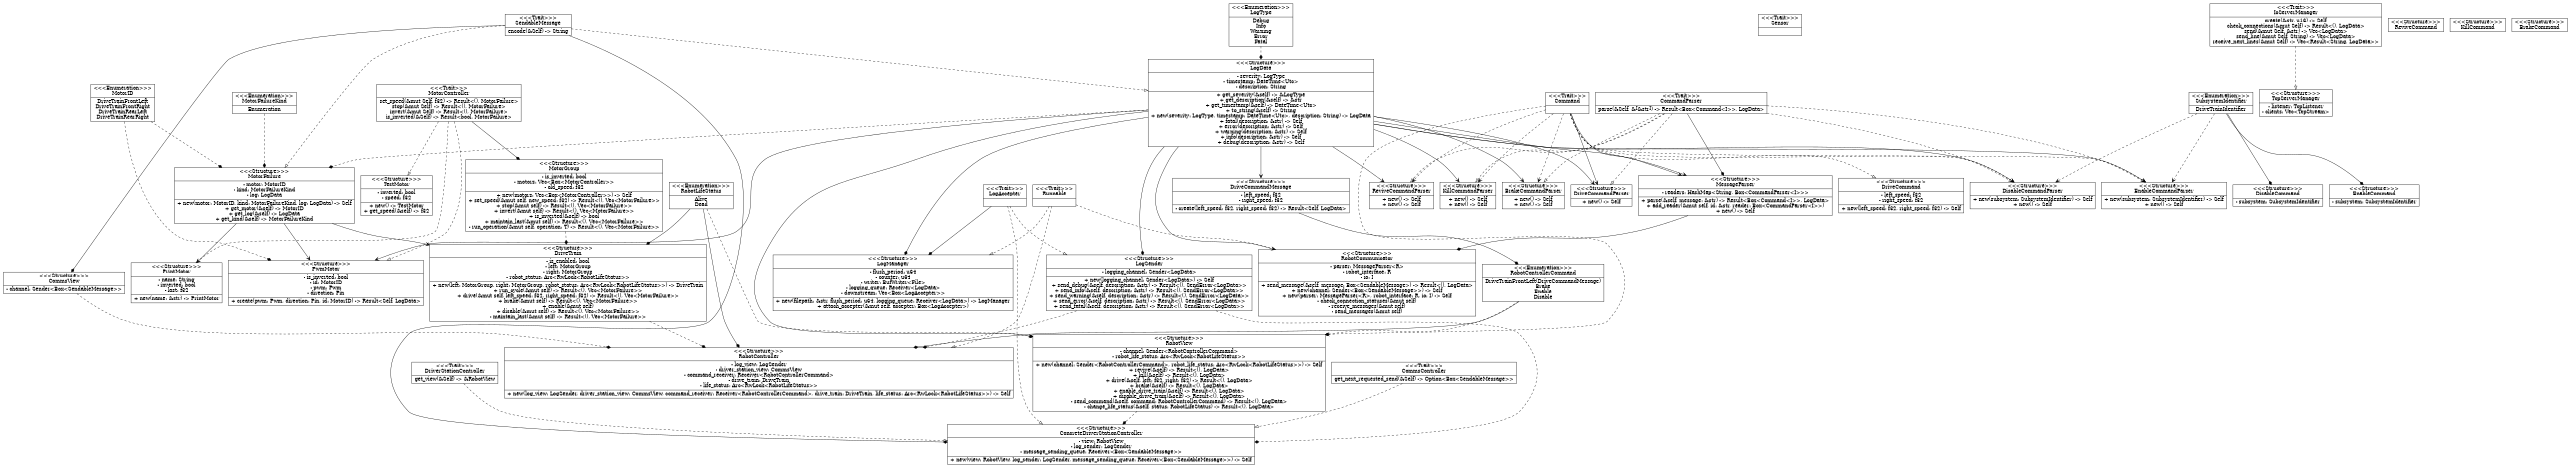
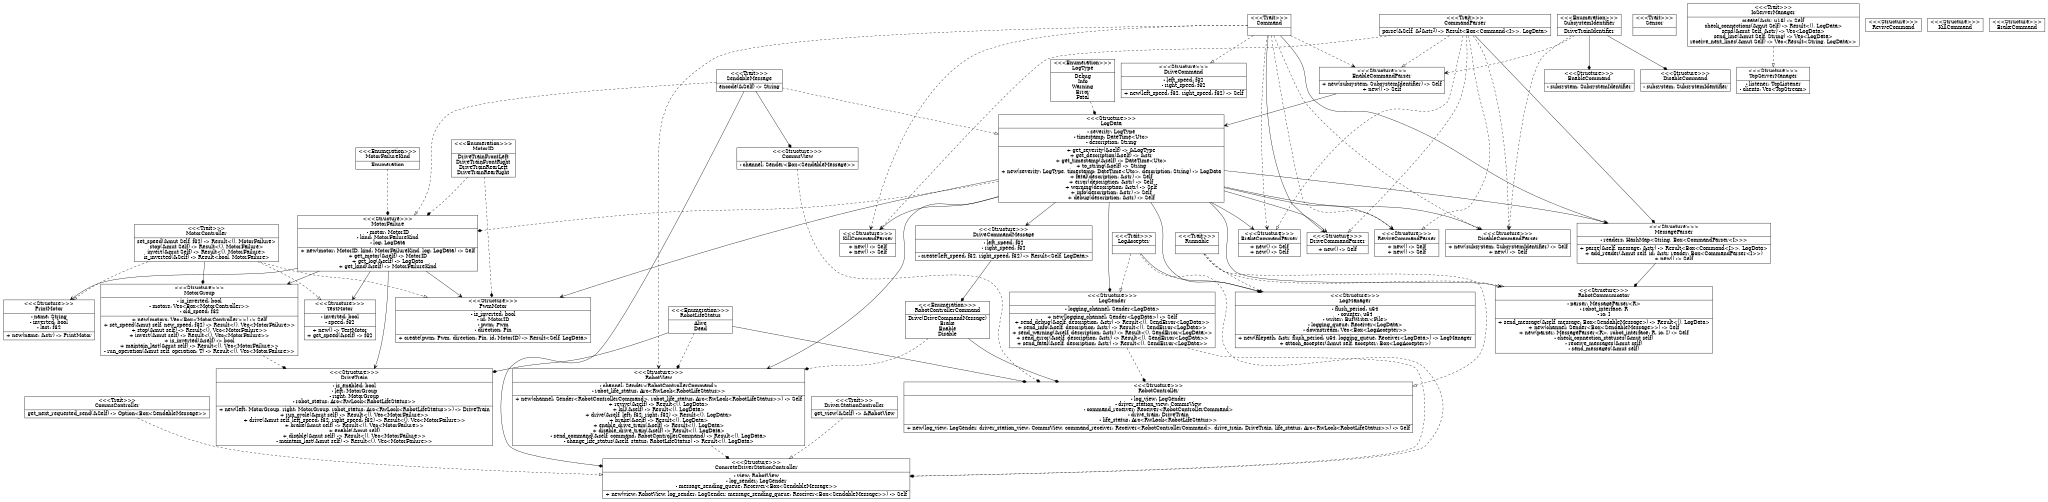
(1799, 149) -> (1279, 110)
none -> (305, 277)
(1543, 281) -> (948, 319)
none -> (362, 284)
(676, 334) -> none
